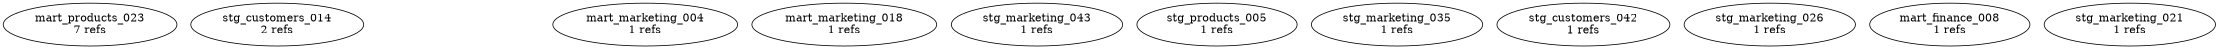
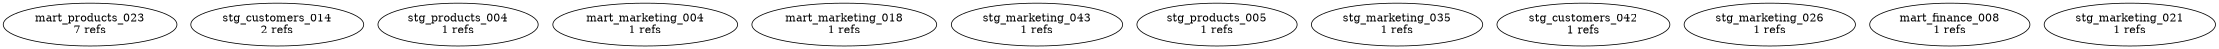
none -> (458, 25)
